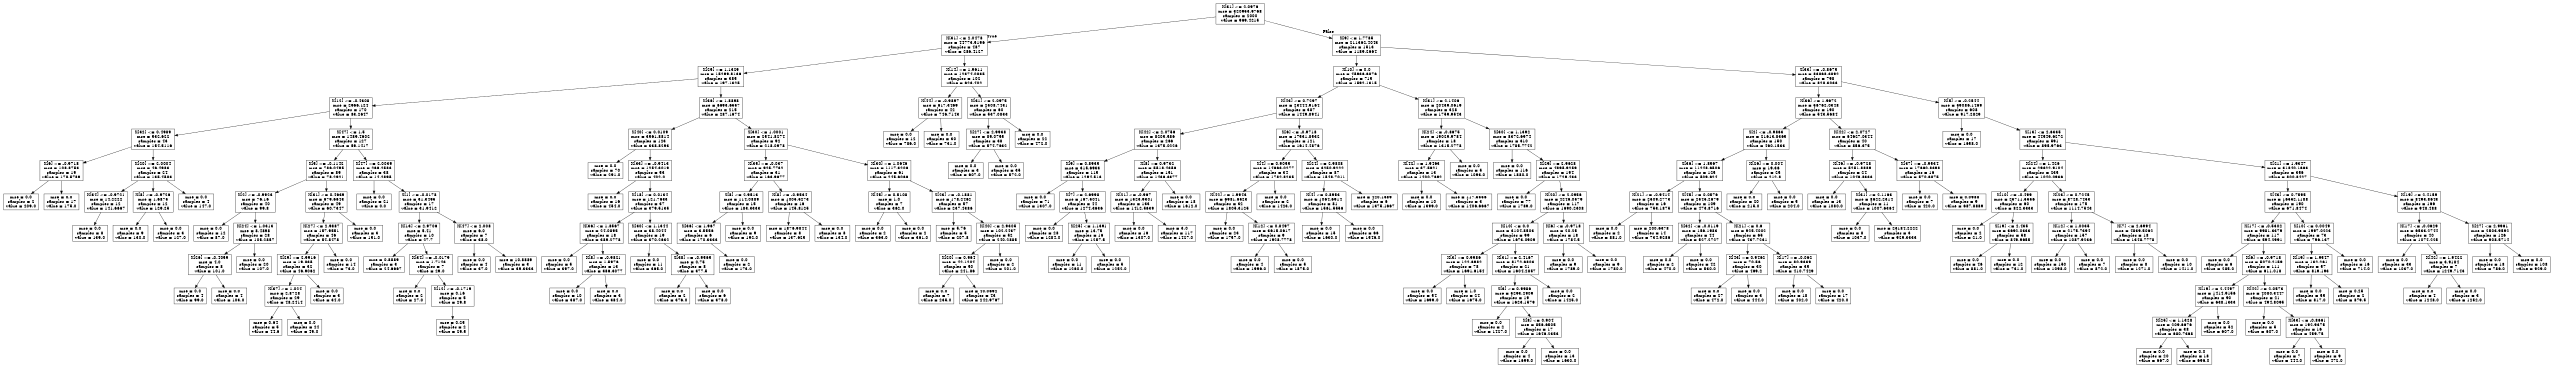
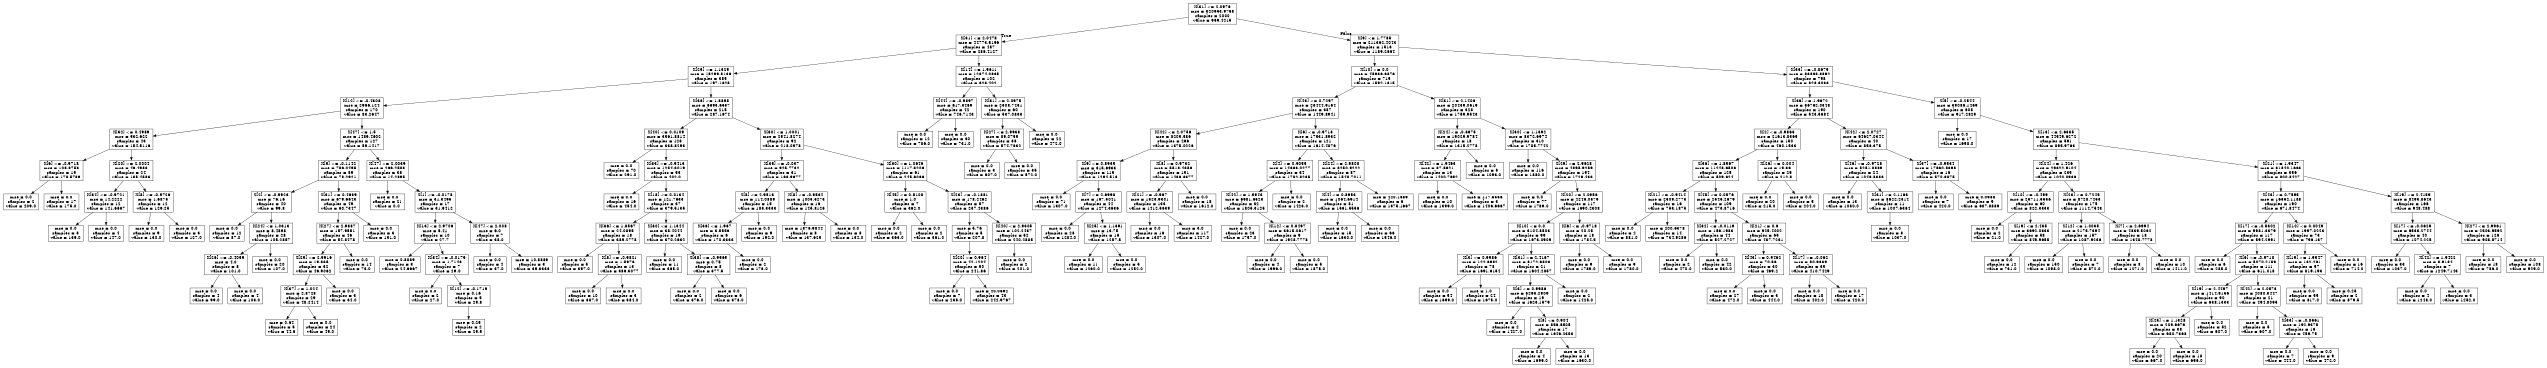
(175, 186) -> (106, 217)
(1898, 233) -> none
(980, 248) -> (970, 246)
(1968, 265) -> none
